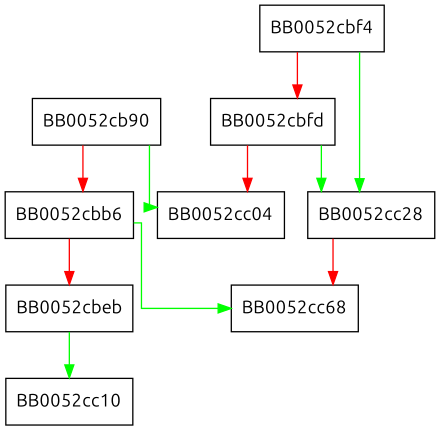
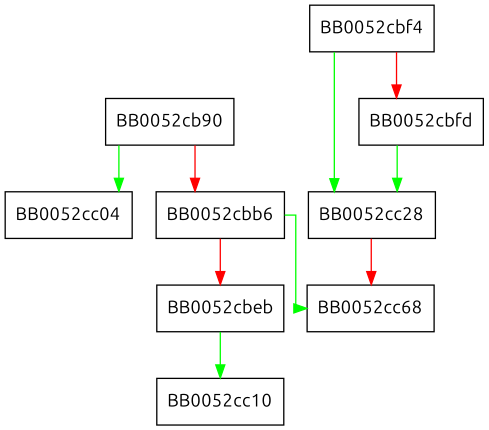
(248, 162) -> none
